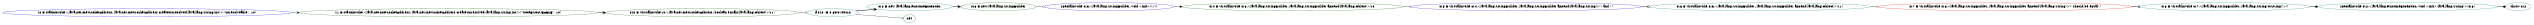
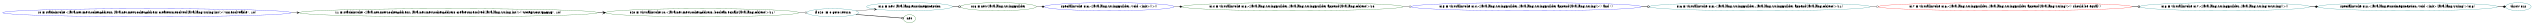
(955, 7) -> (956, 7)
(1039, 7) -> (1039, 7)
(865, 10) -> (865, 10)
(879, 16) -> (879, 16)
